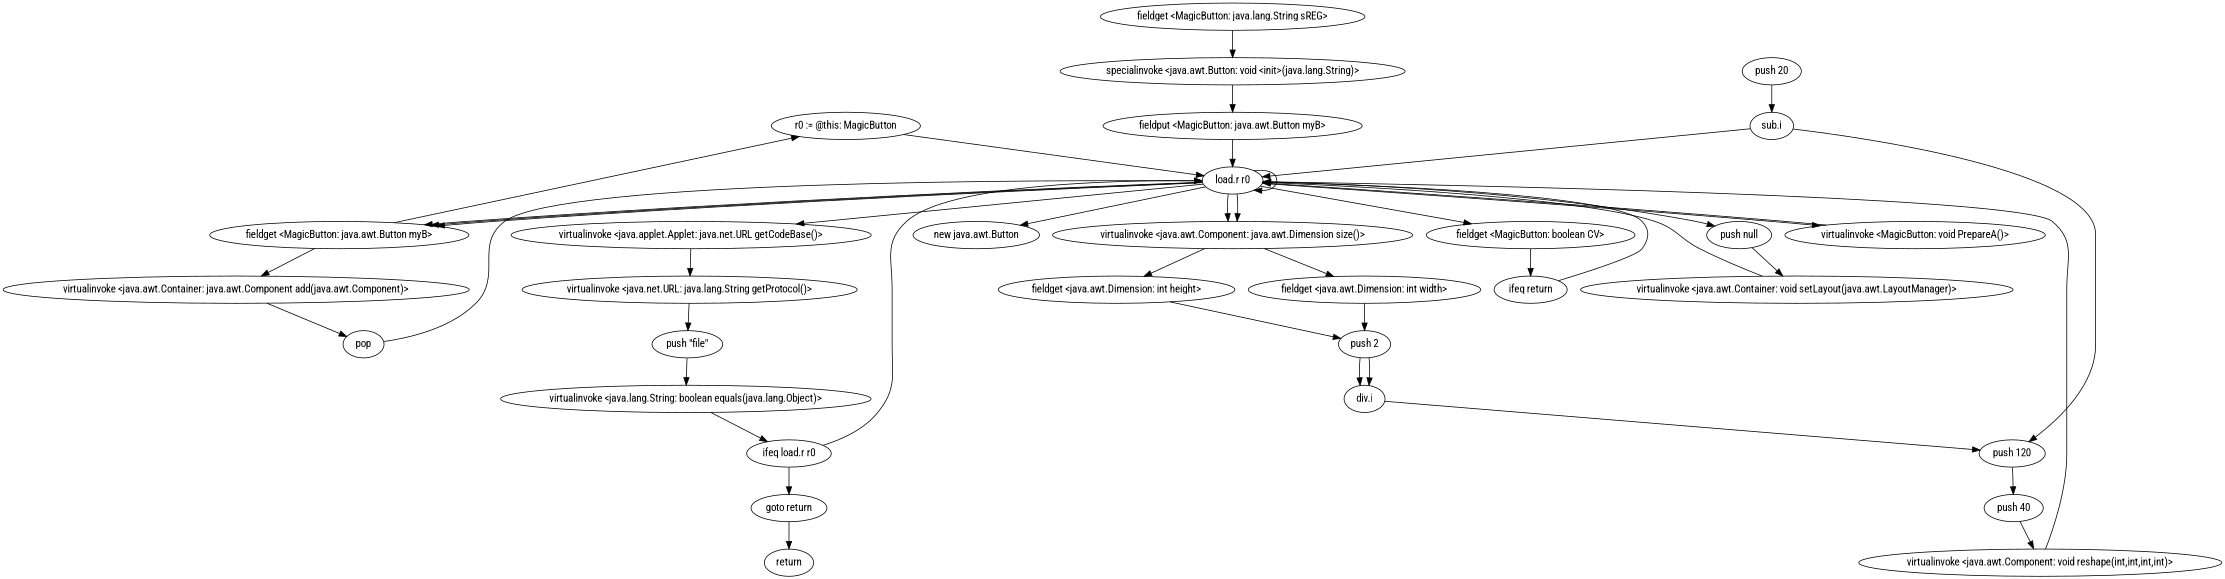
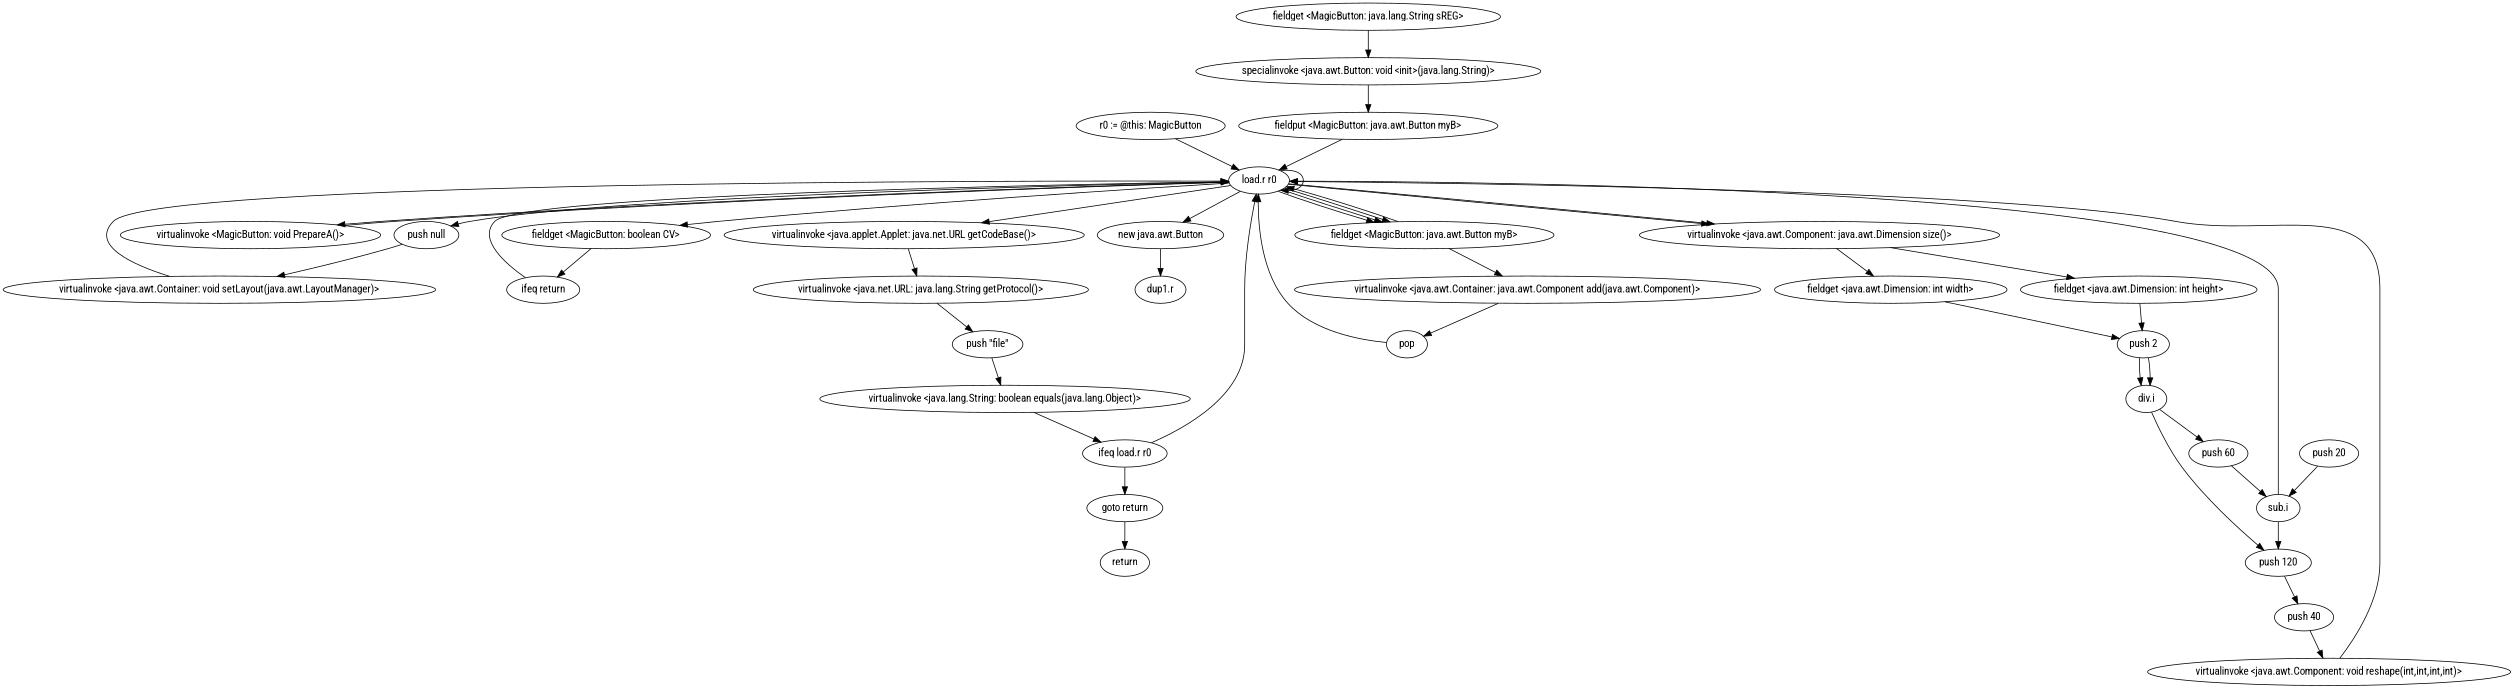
(593, 180) -> (1346, 204)
none -> (1160, 290)
none -> (2218, 453)
